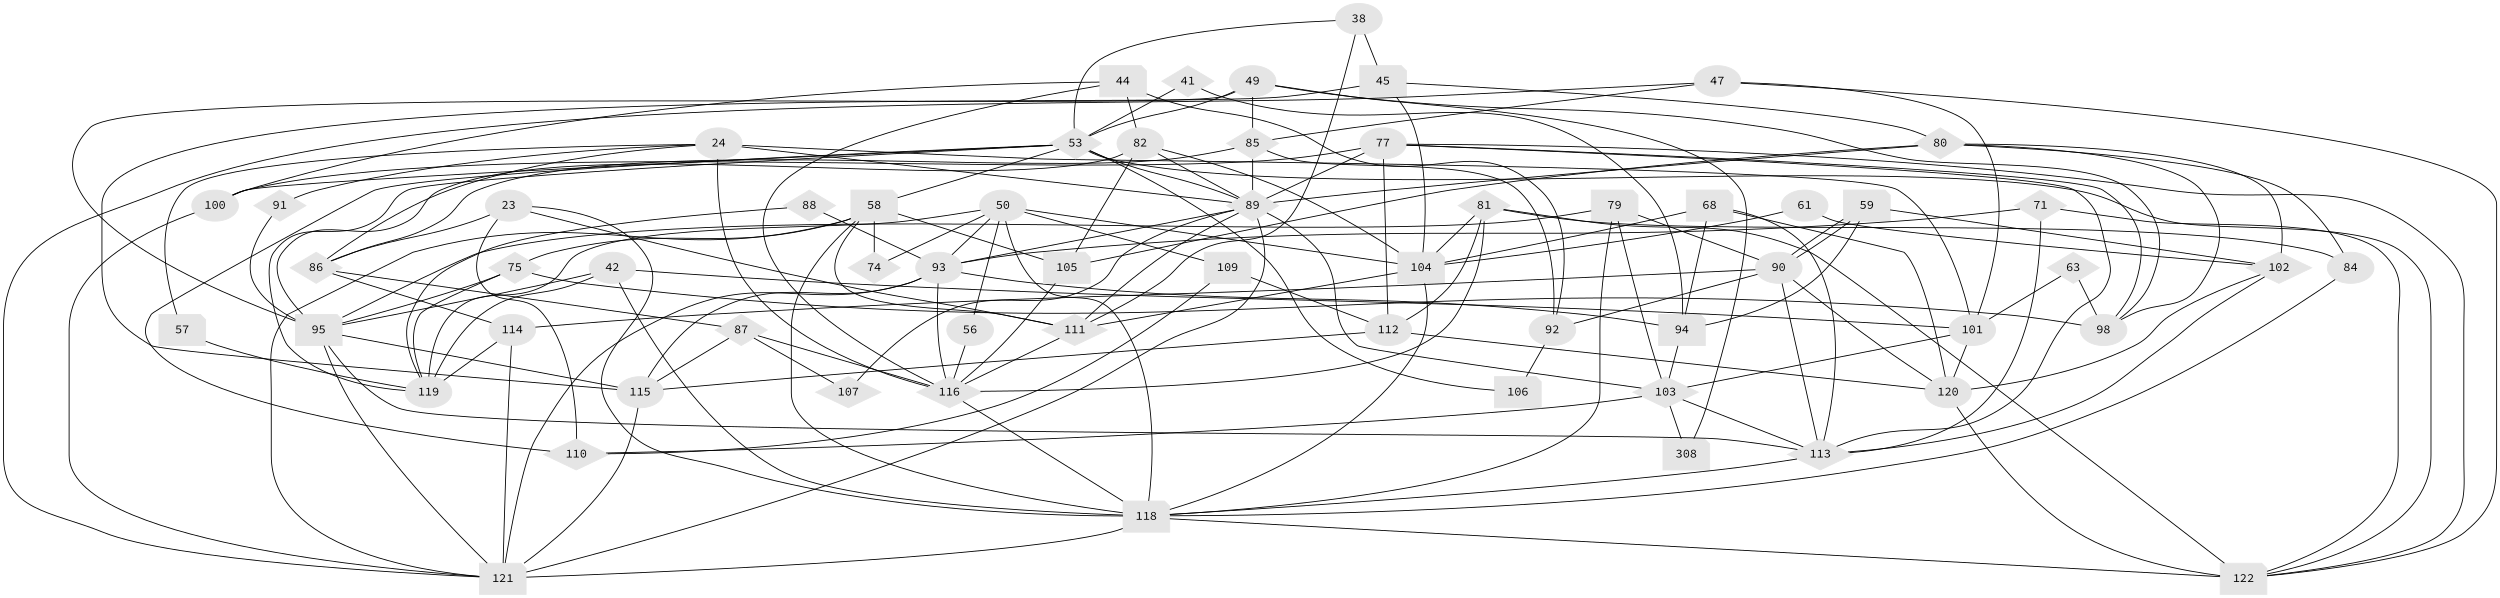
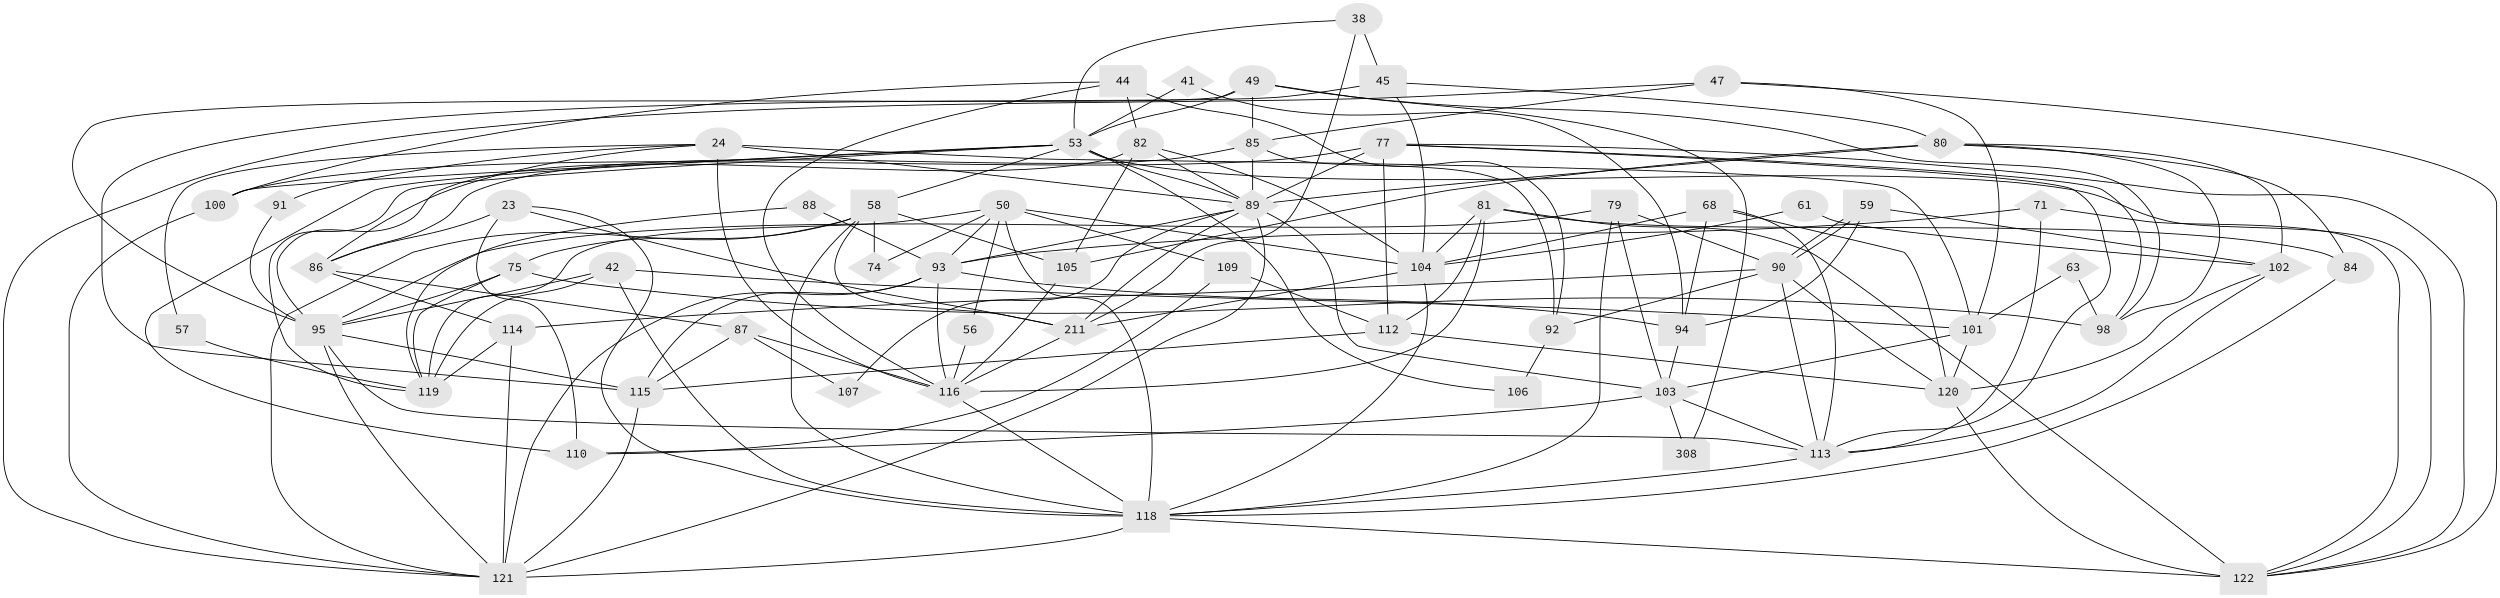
(1075, 330) -> (1075, 330)
